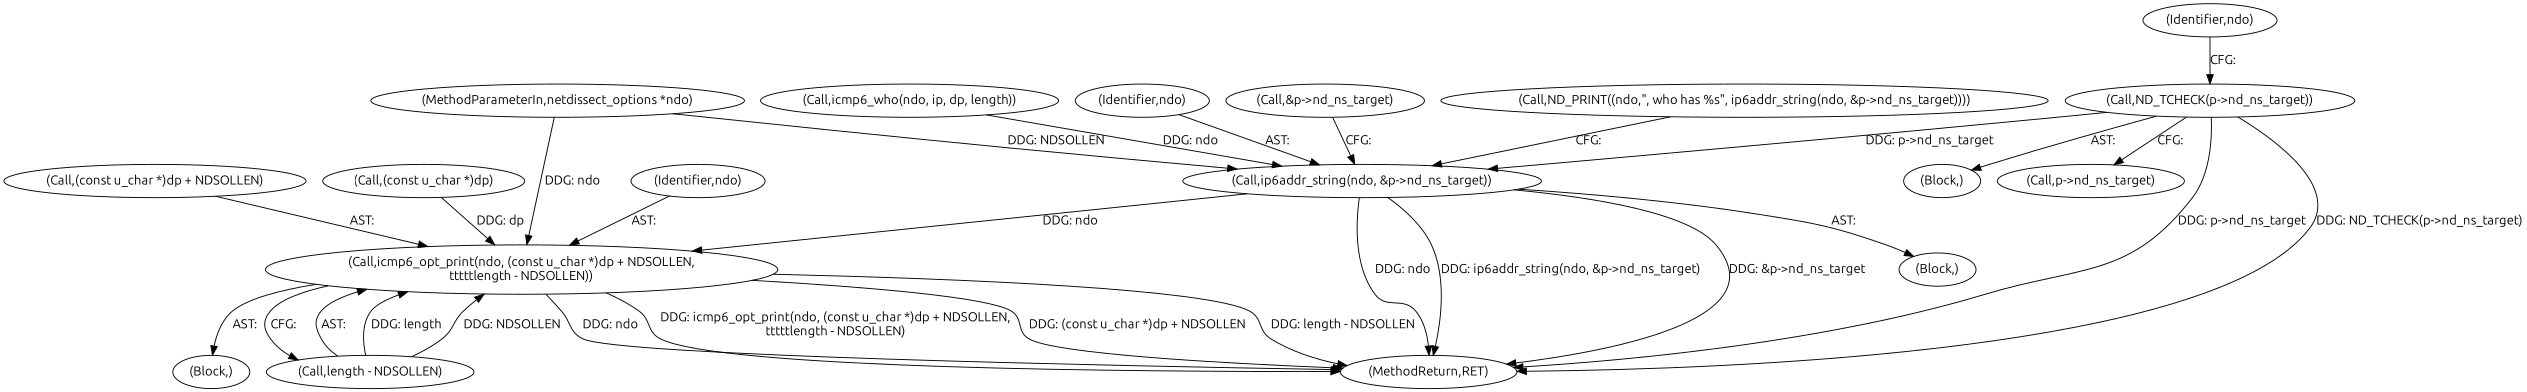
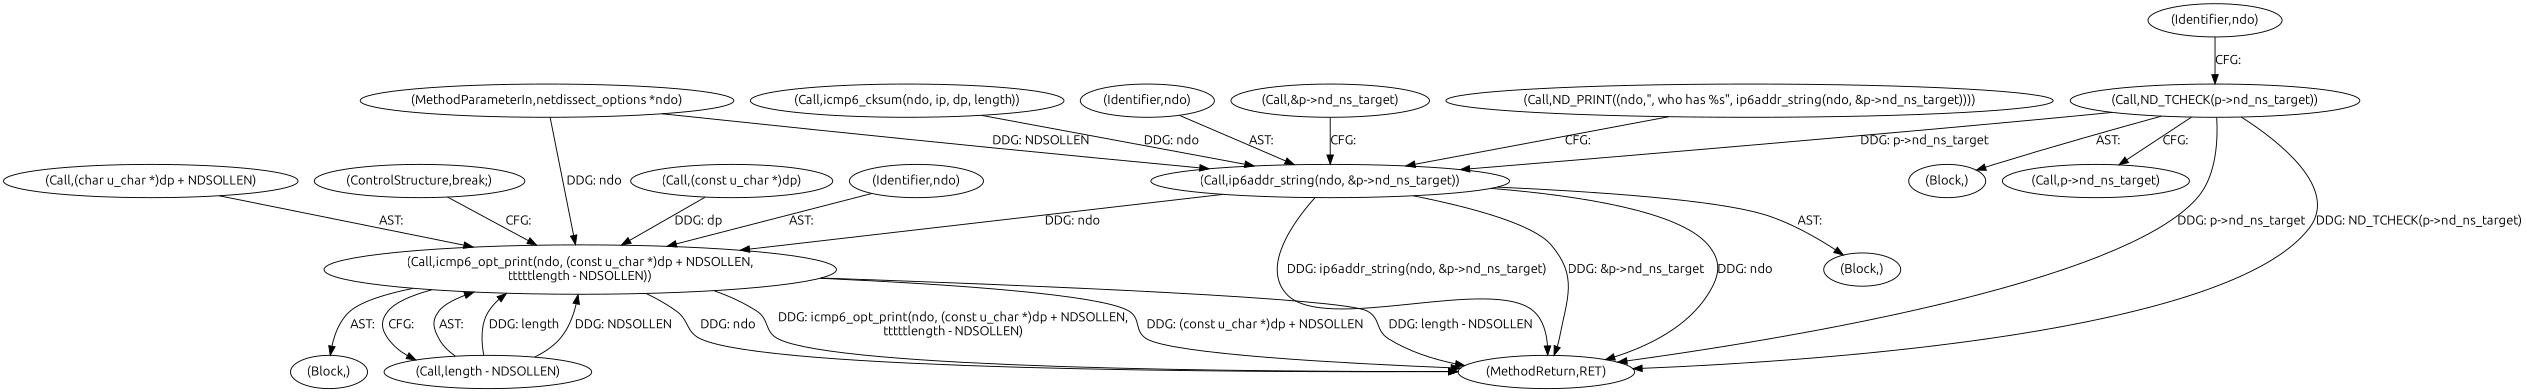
(910, 101) -> (907, 101)
(155, 181) -> (151, 181)
none -> (420, 181)
